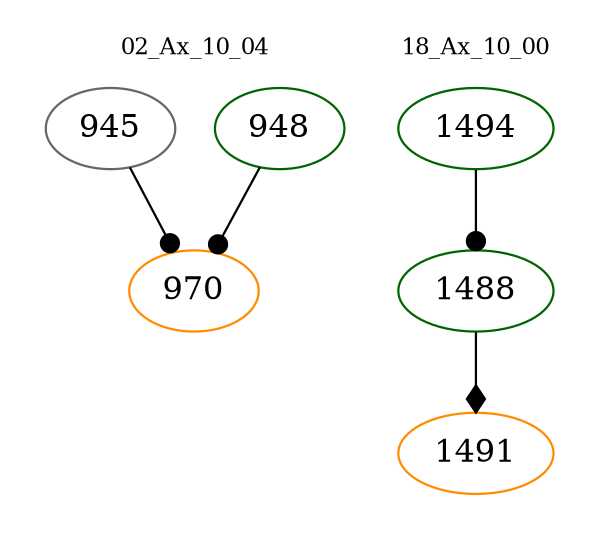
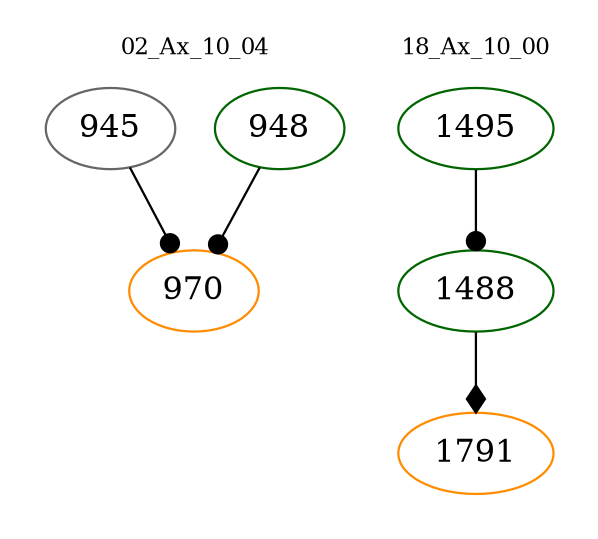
(476, 129) -> (476, 129)
(476, 453) -> (476, 453)
